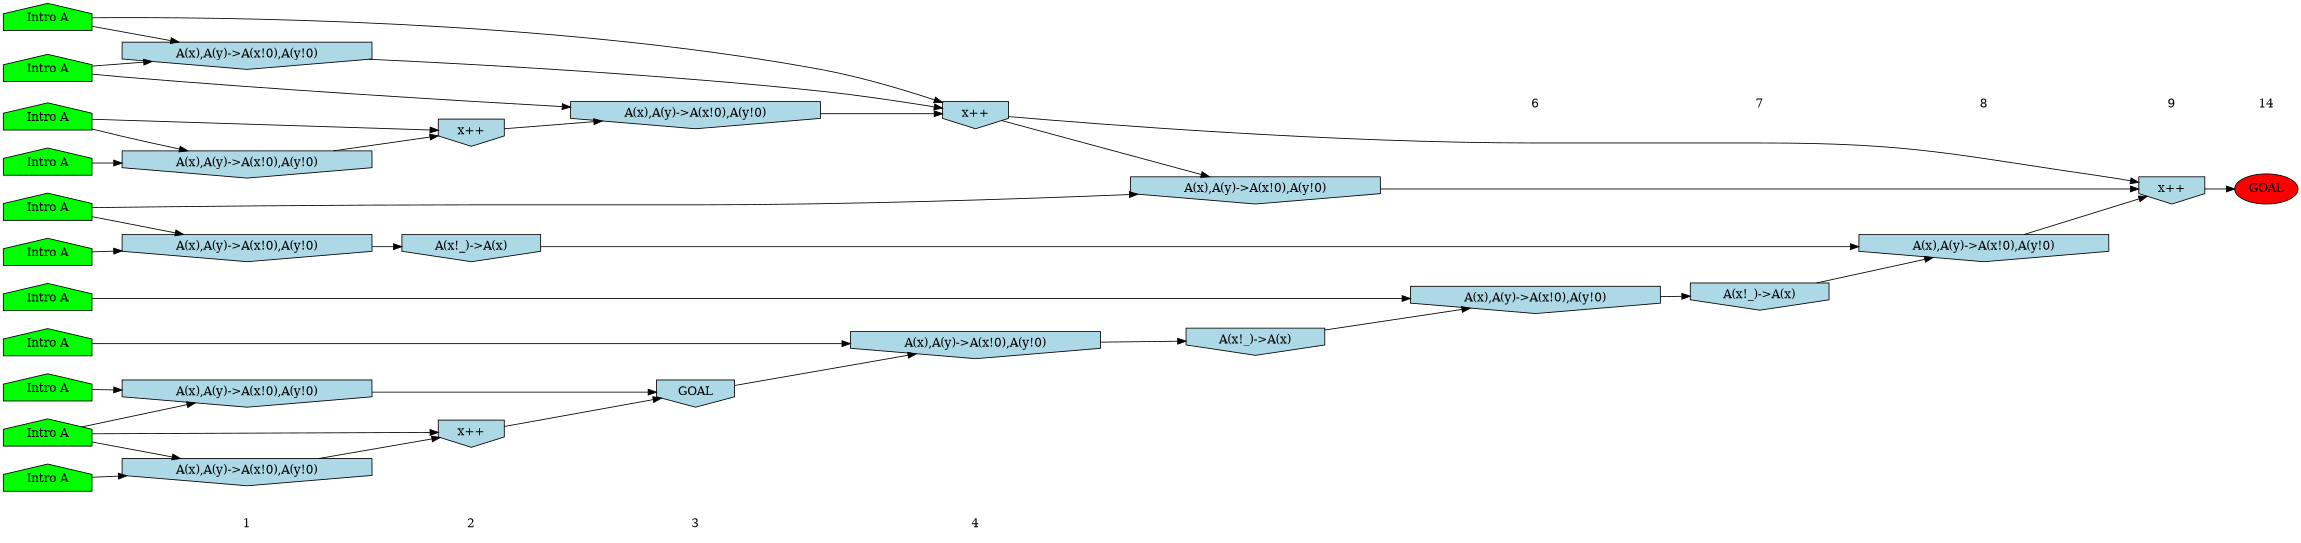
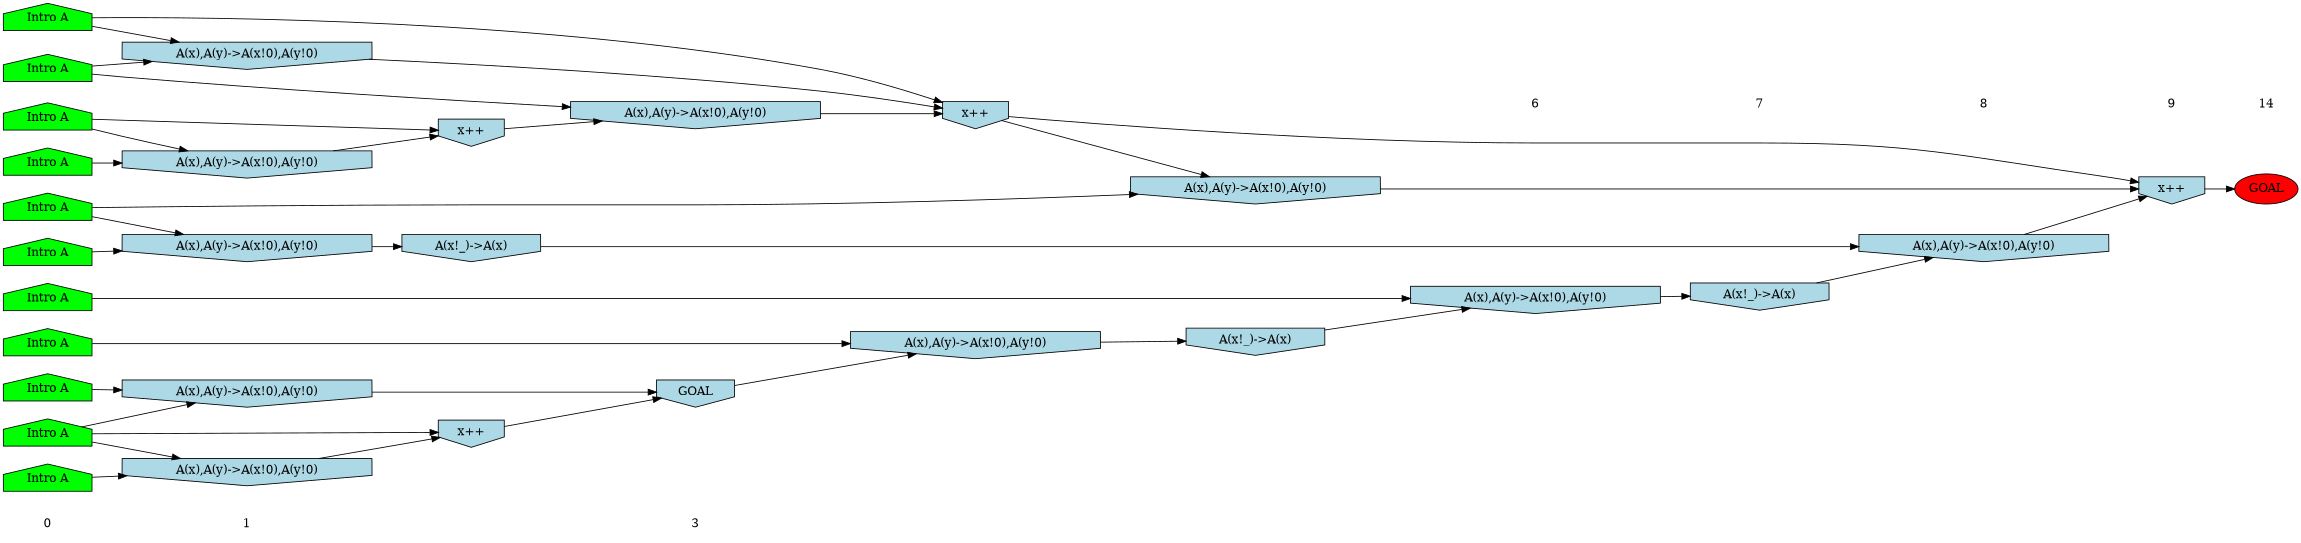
none -> (48, 524)
(471, 524) -> none
(975, 524) -> none
